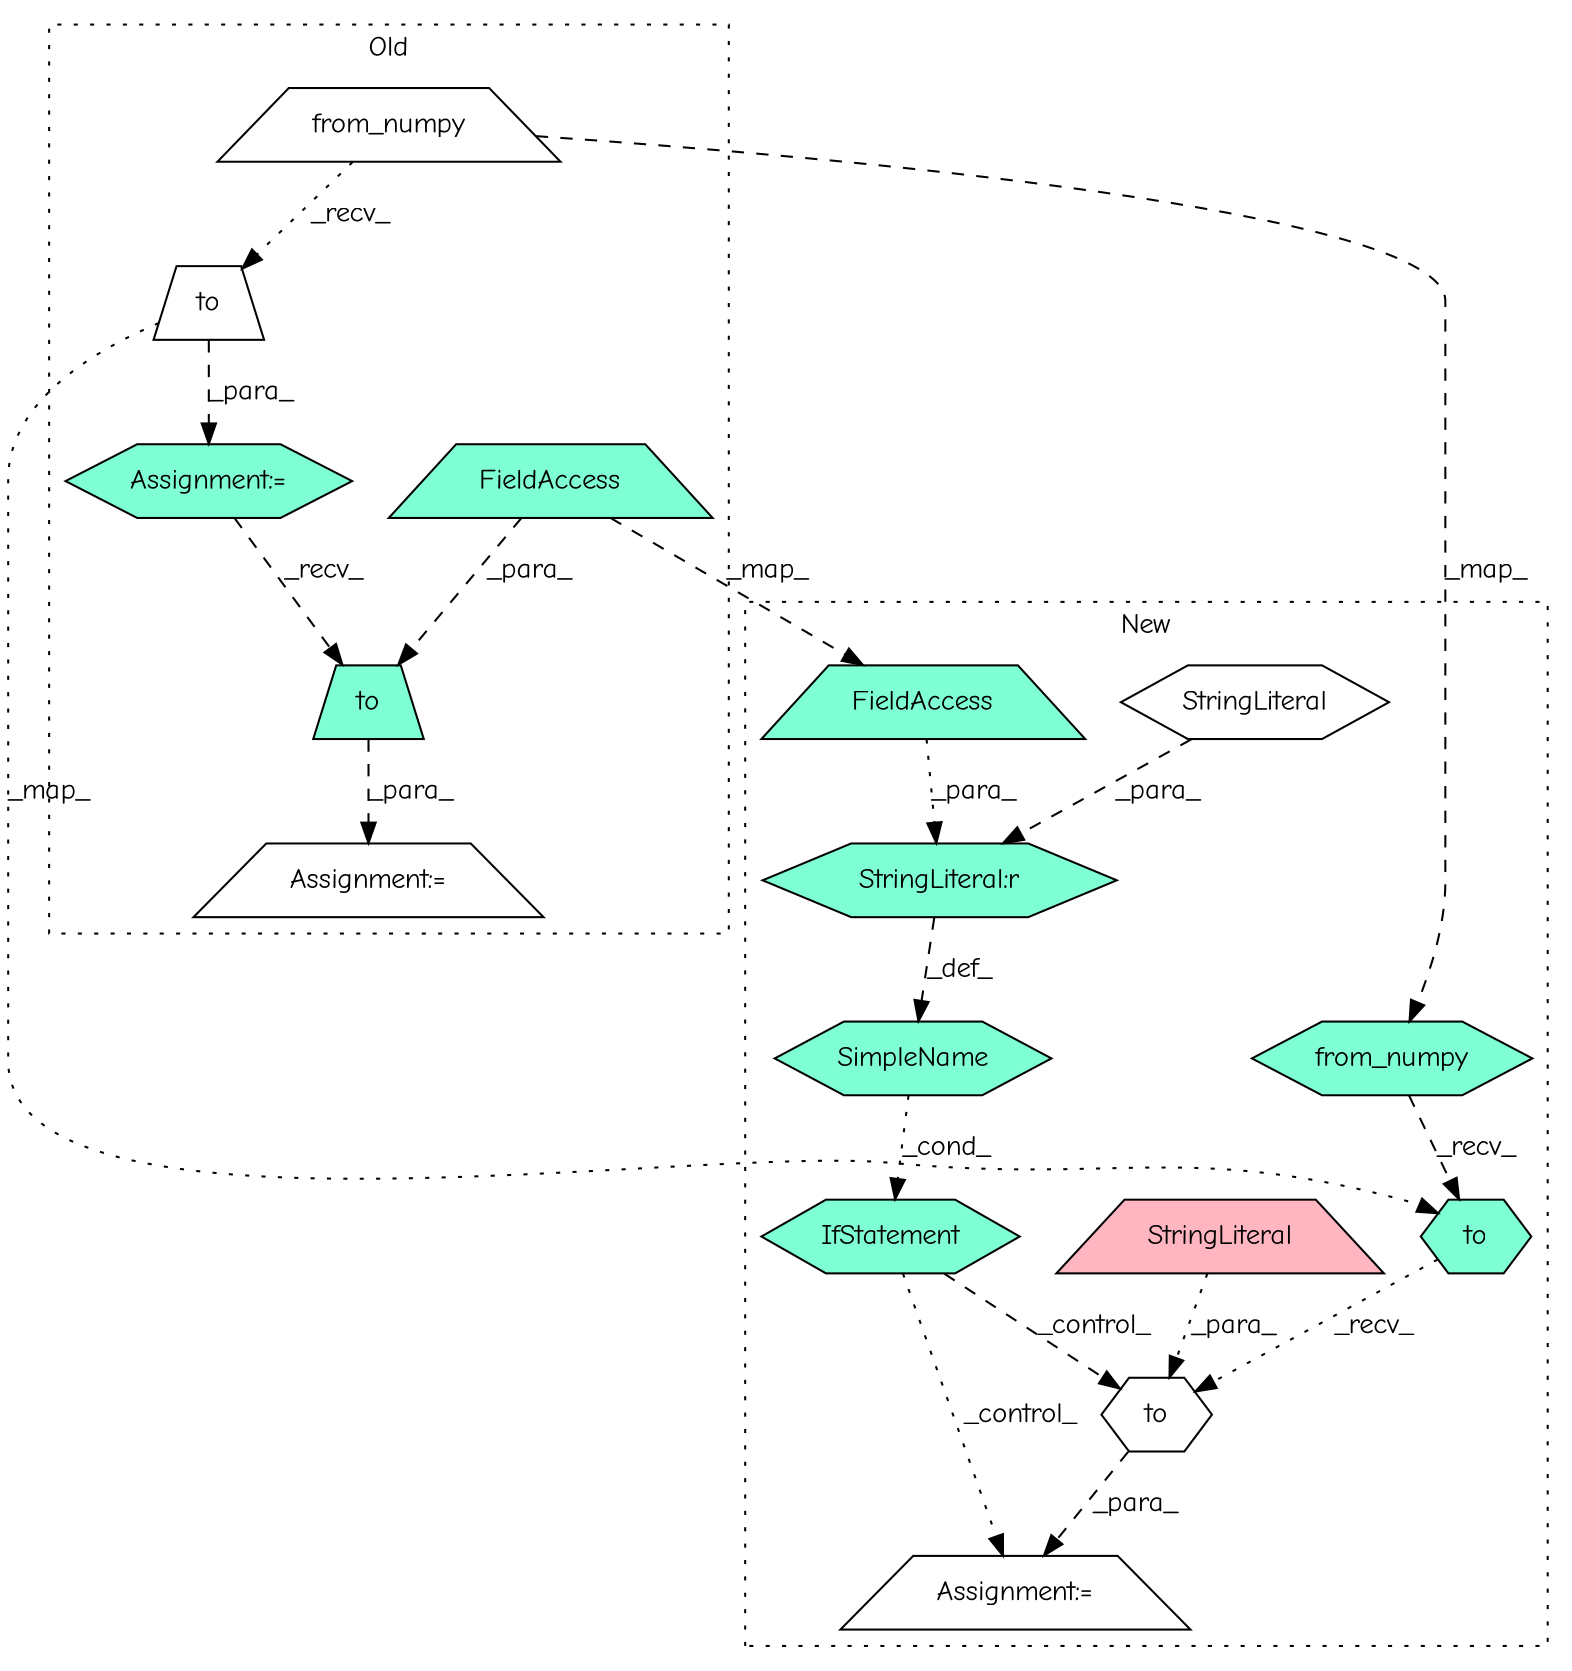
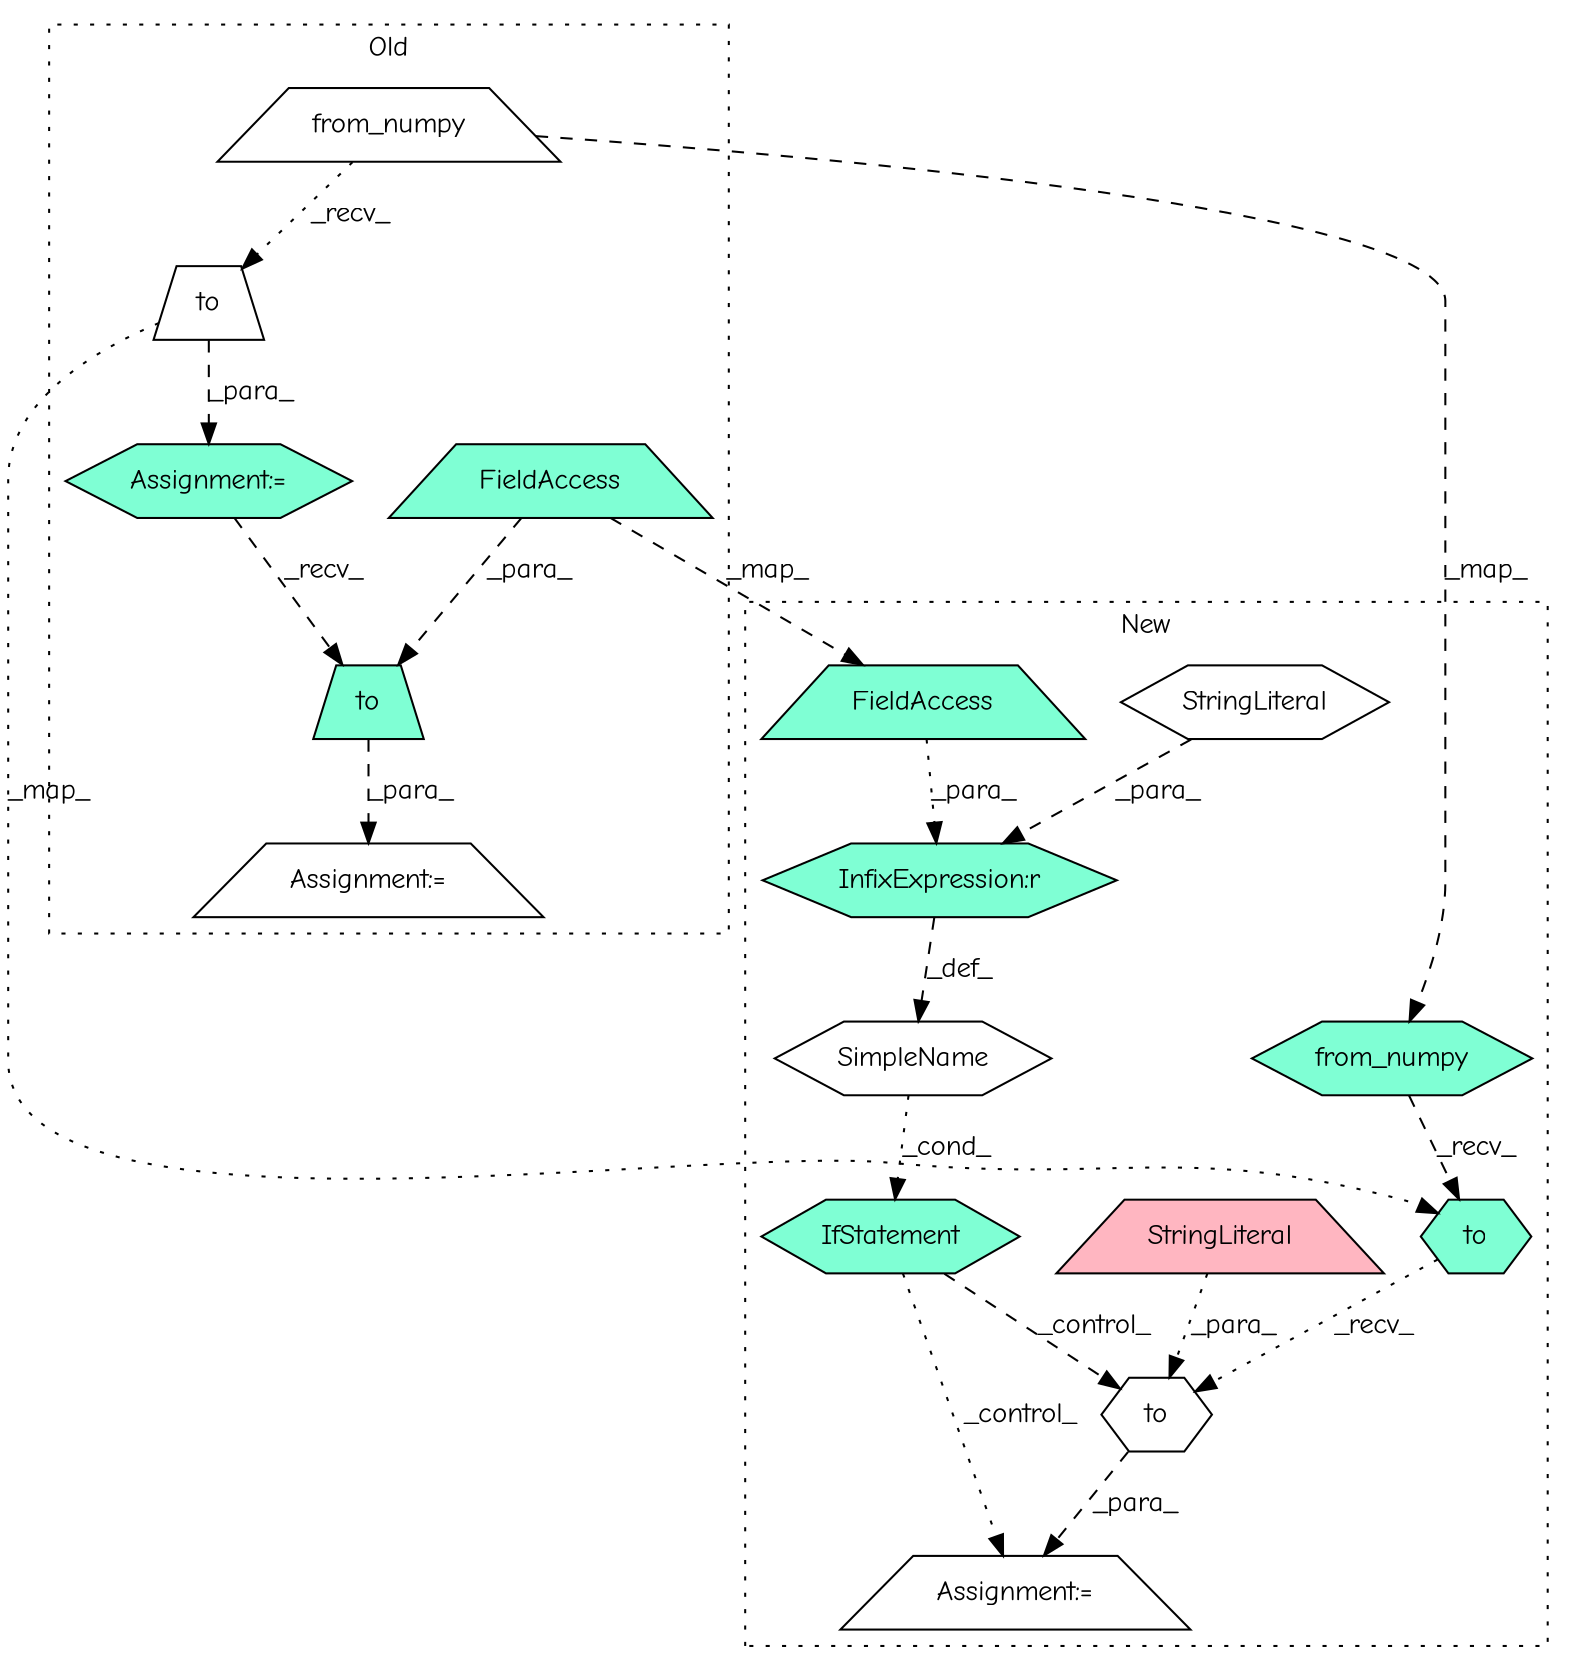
(940, 880) -> (940, 880)
(913, 1058) -> (913, 1058)
